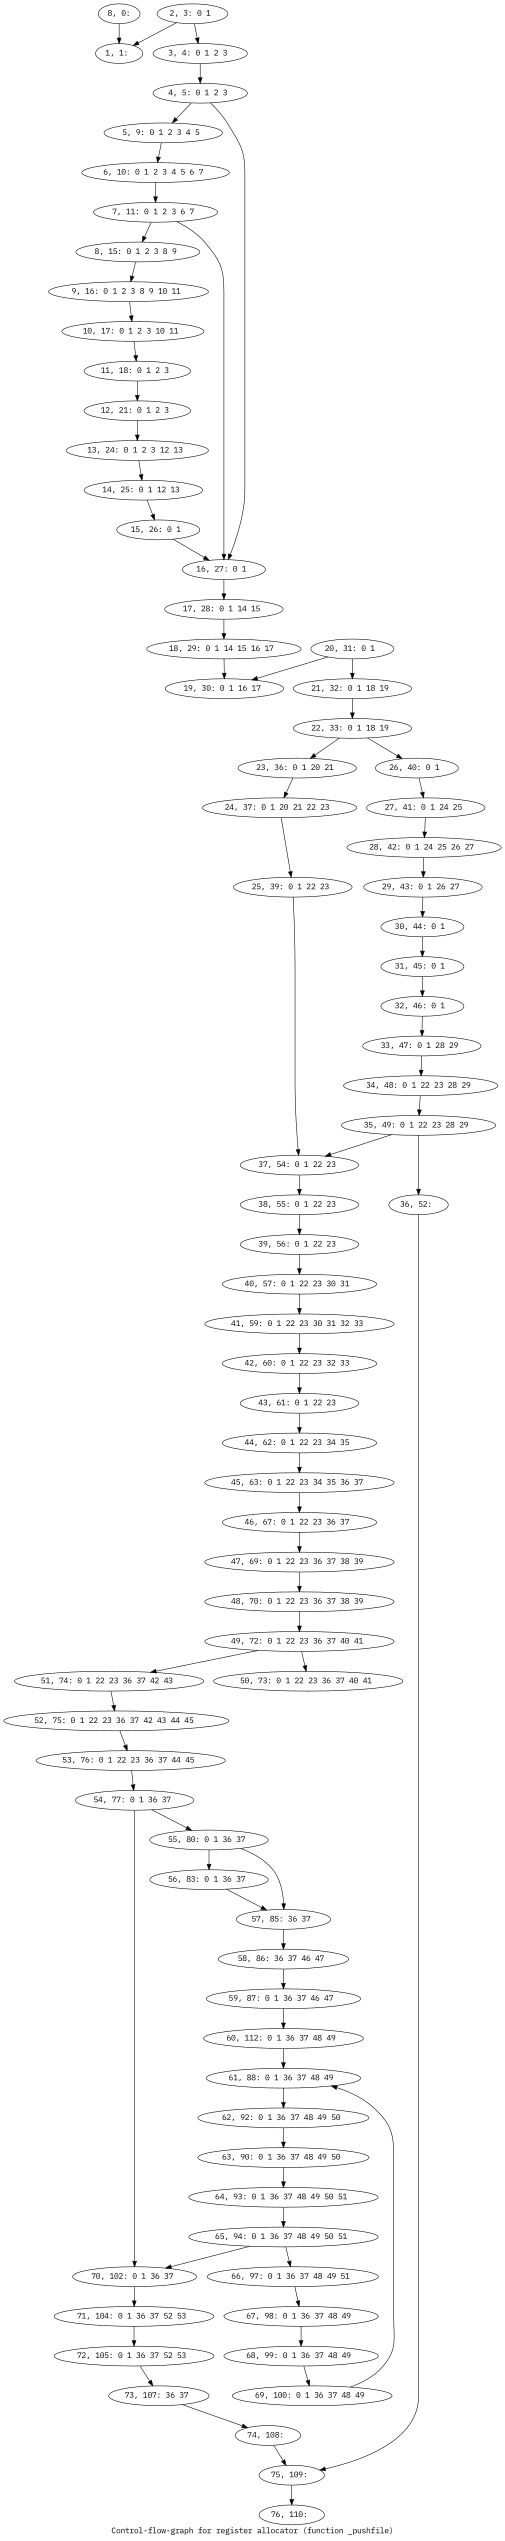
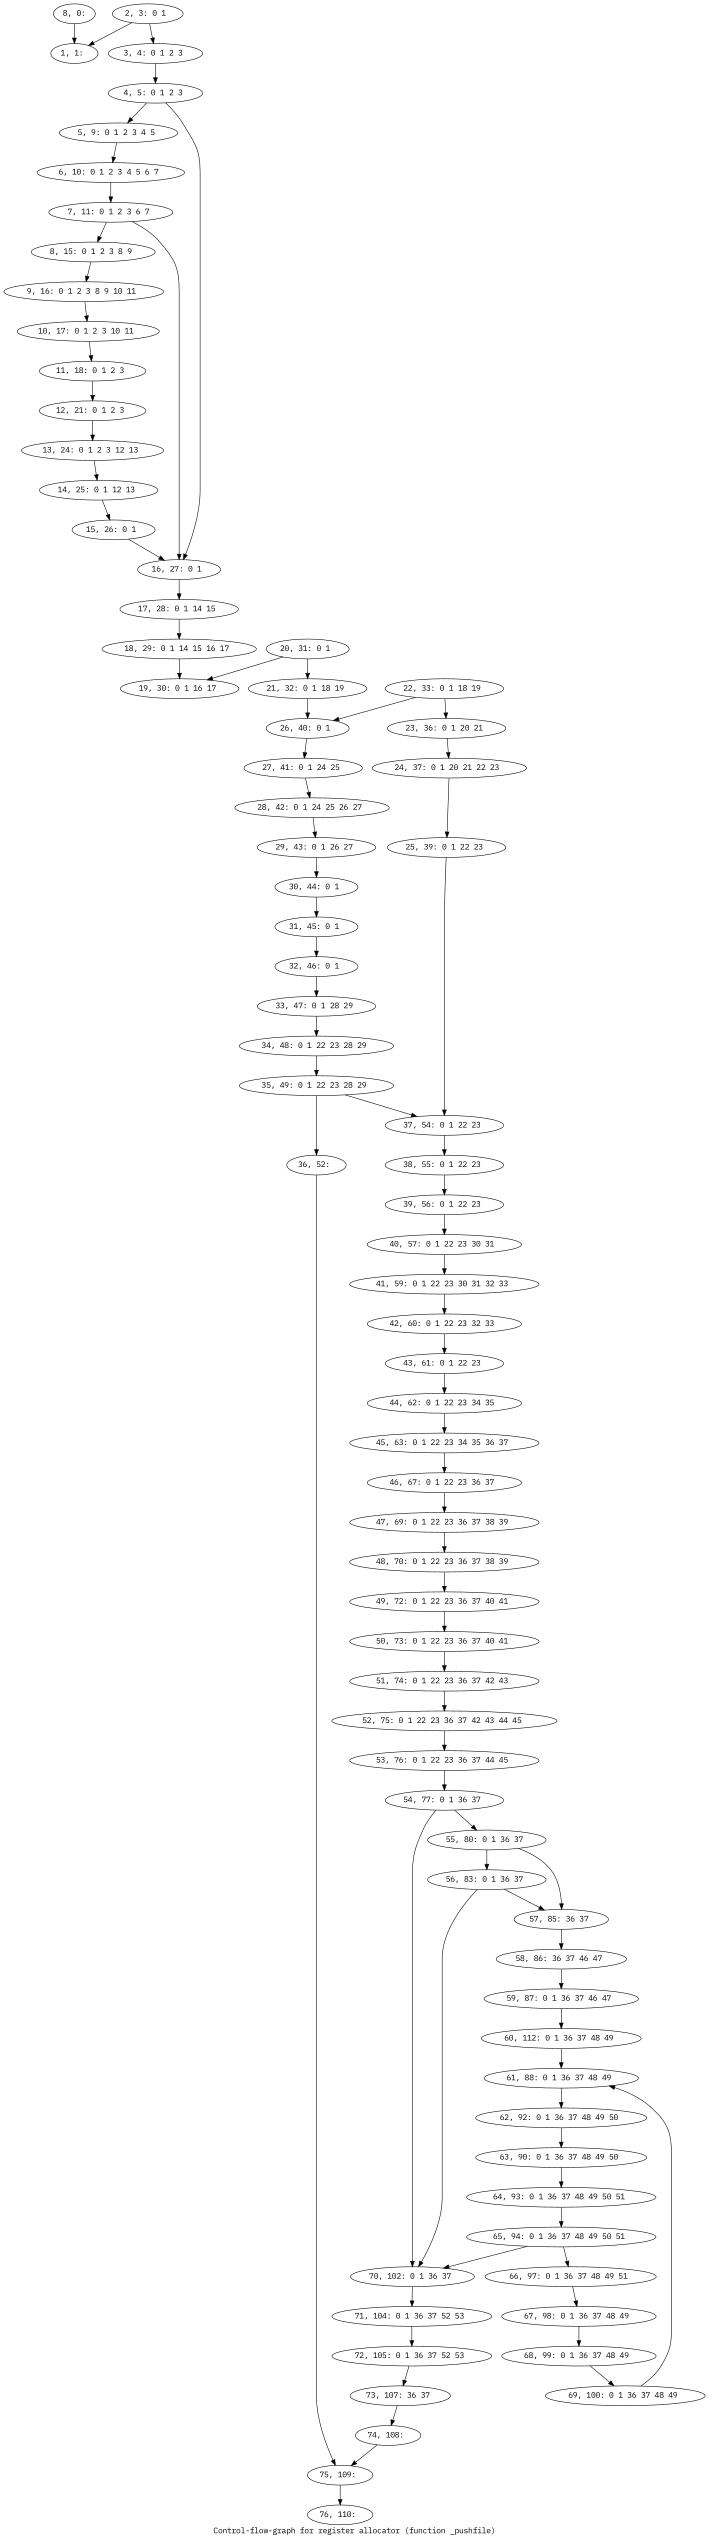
(352, 706) -> (308, 706)
(207, 1661) -> (444, 1659)
none -> (442, 2073)
